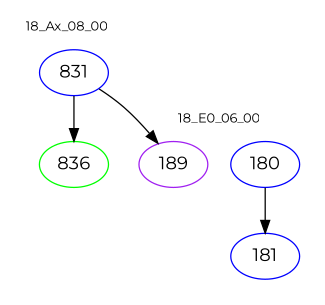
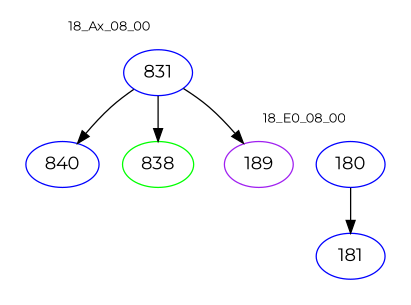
(219, 119) -> (305, 119)
none -> (62, 164)
(74, 164) -> (158, 164)
